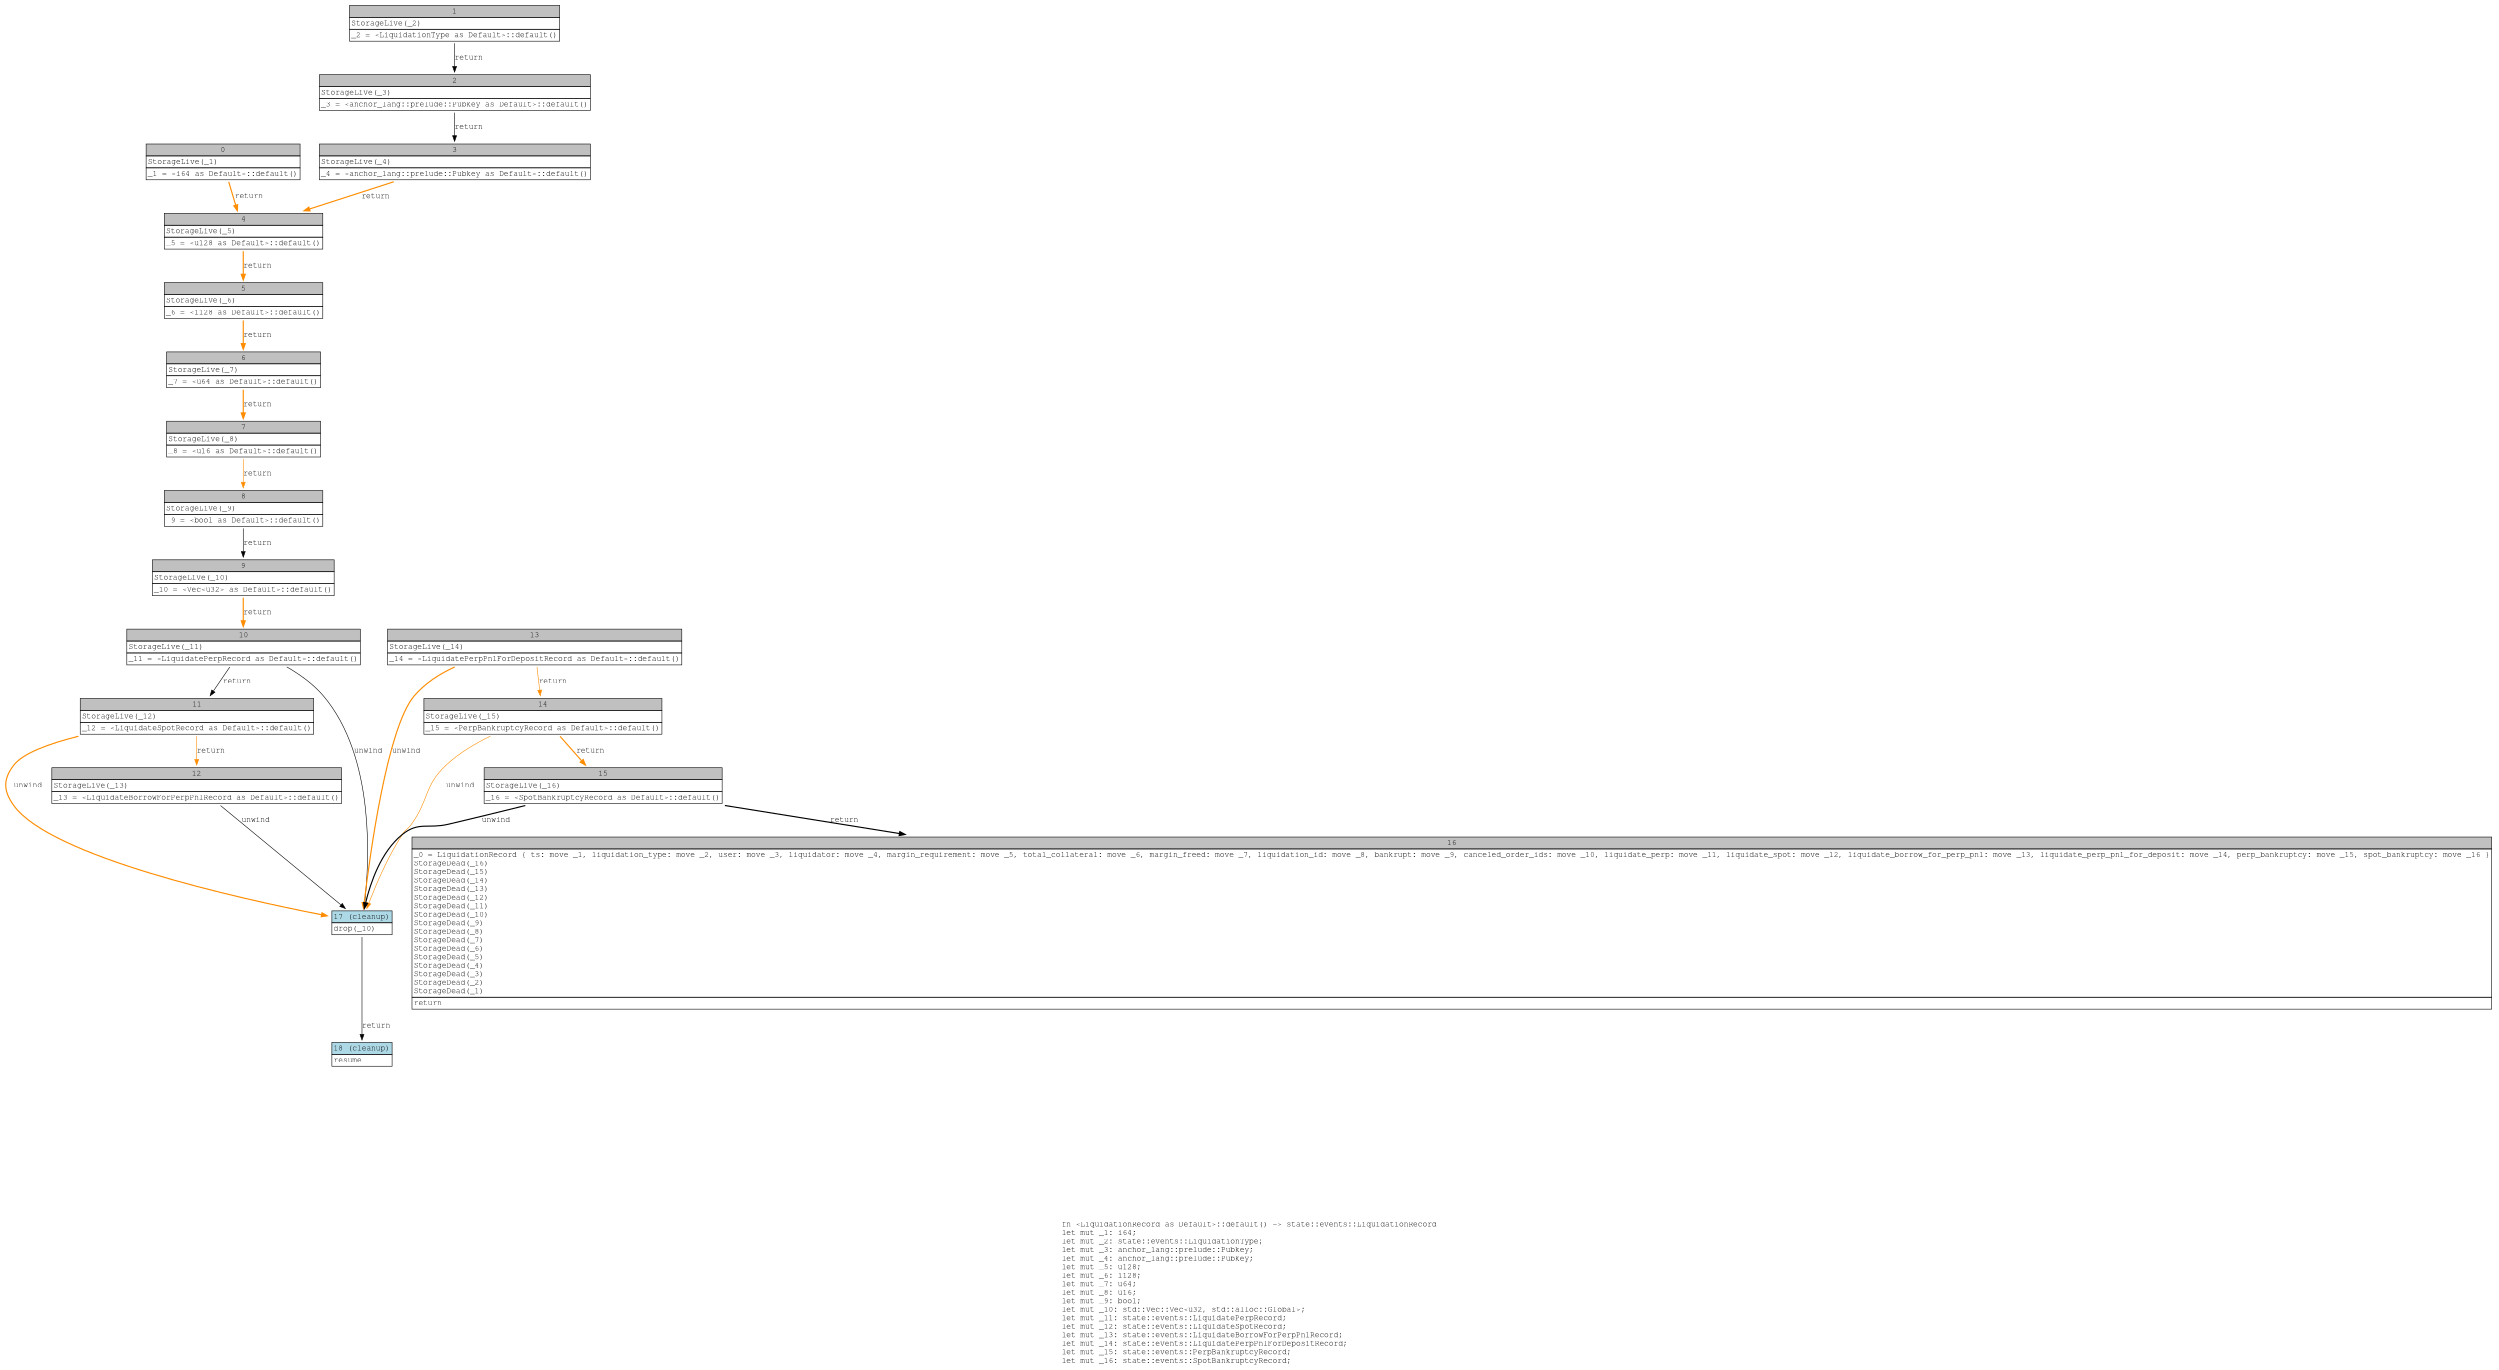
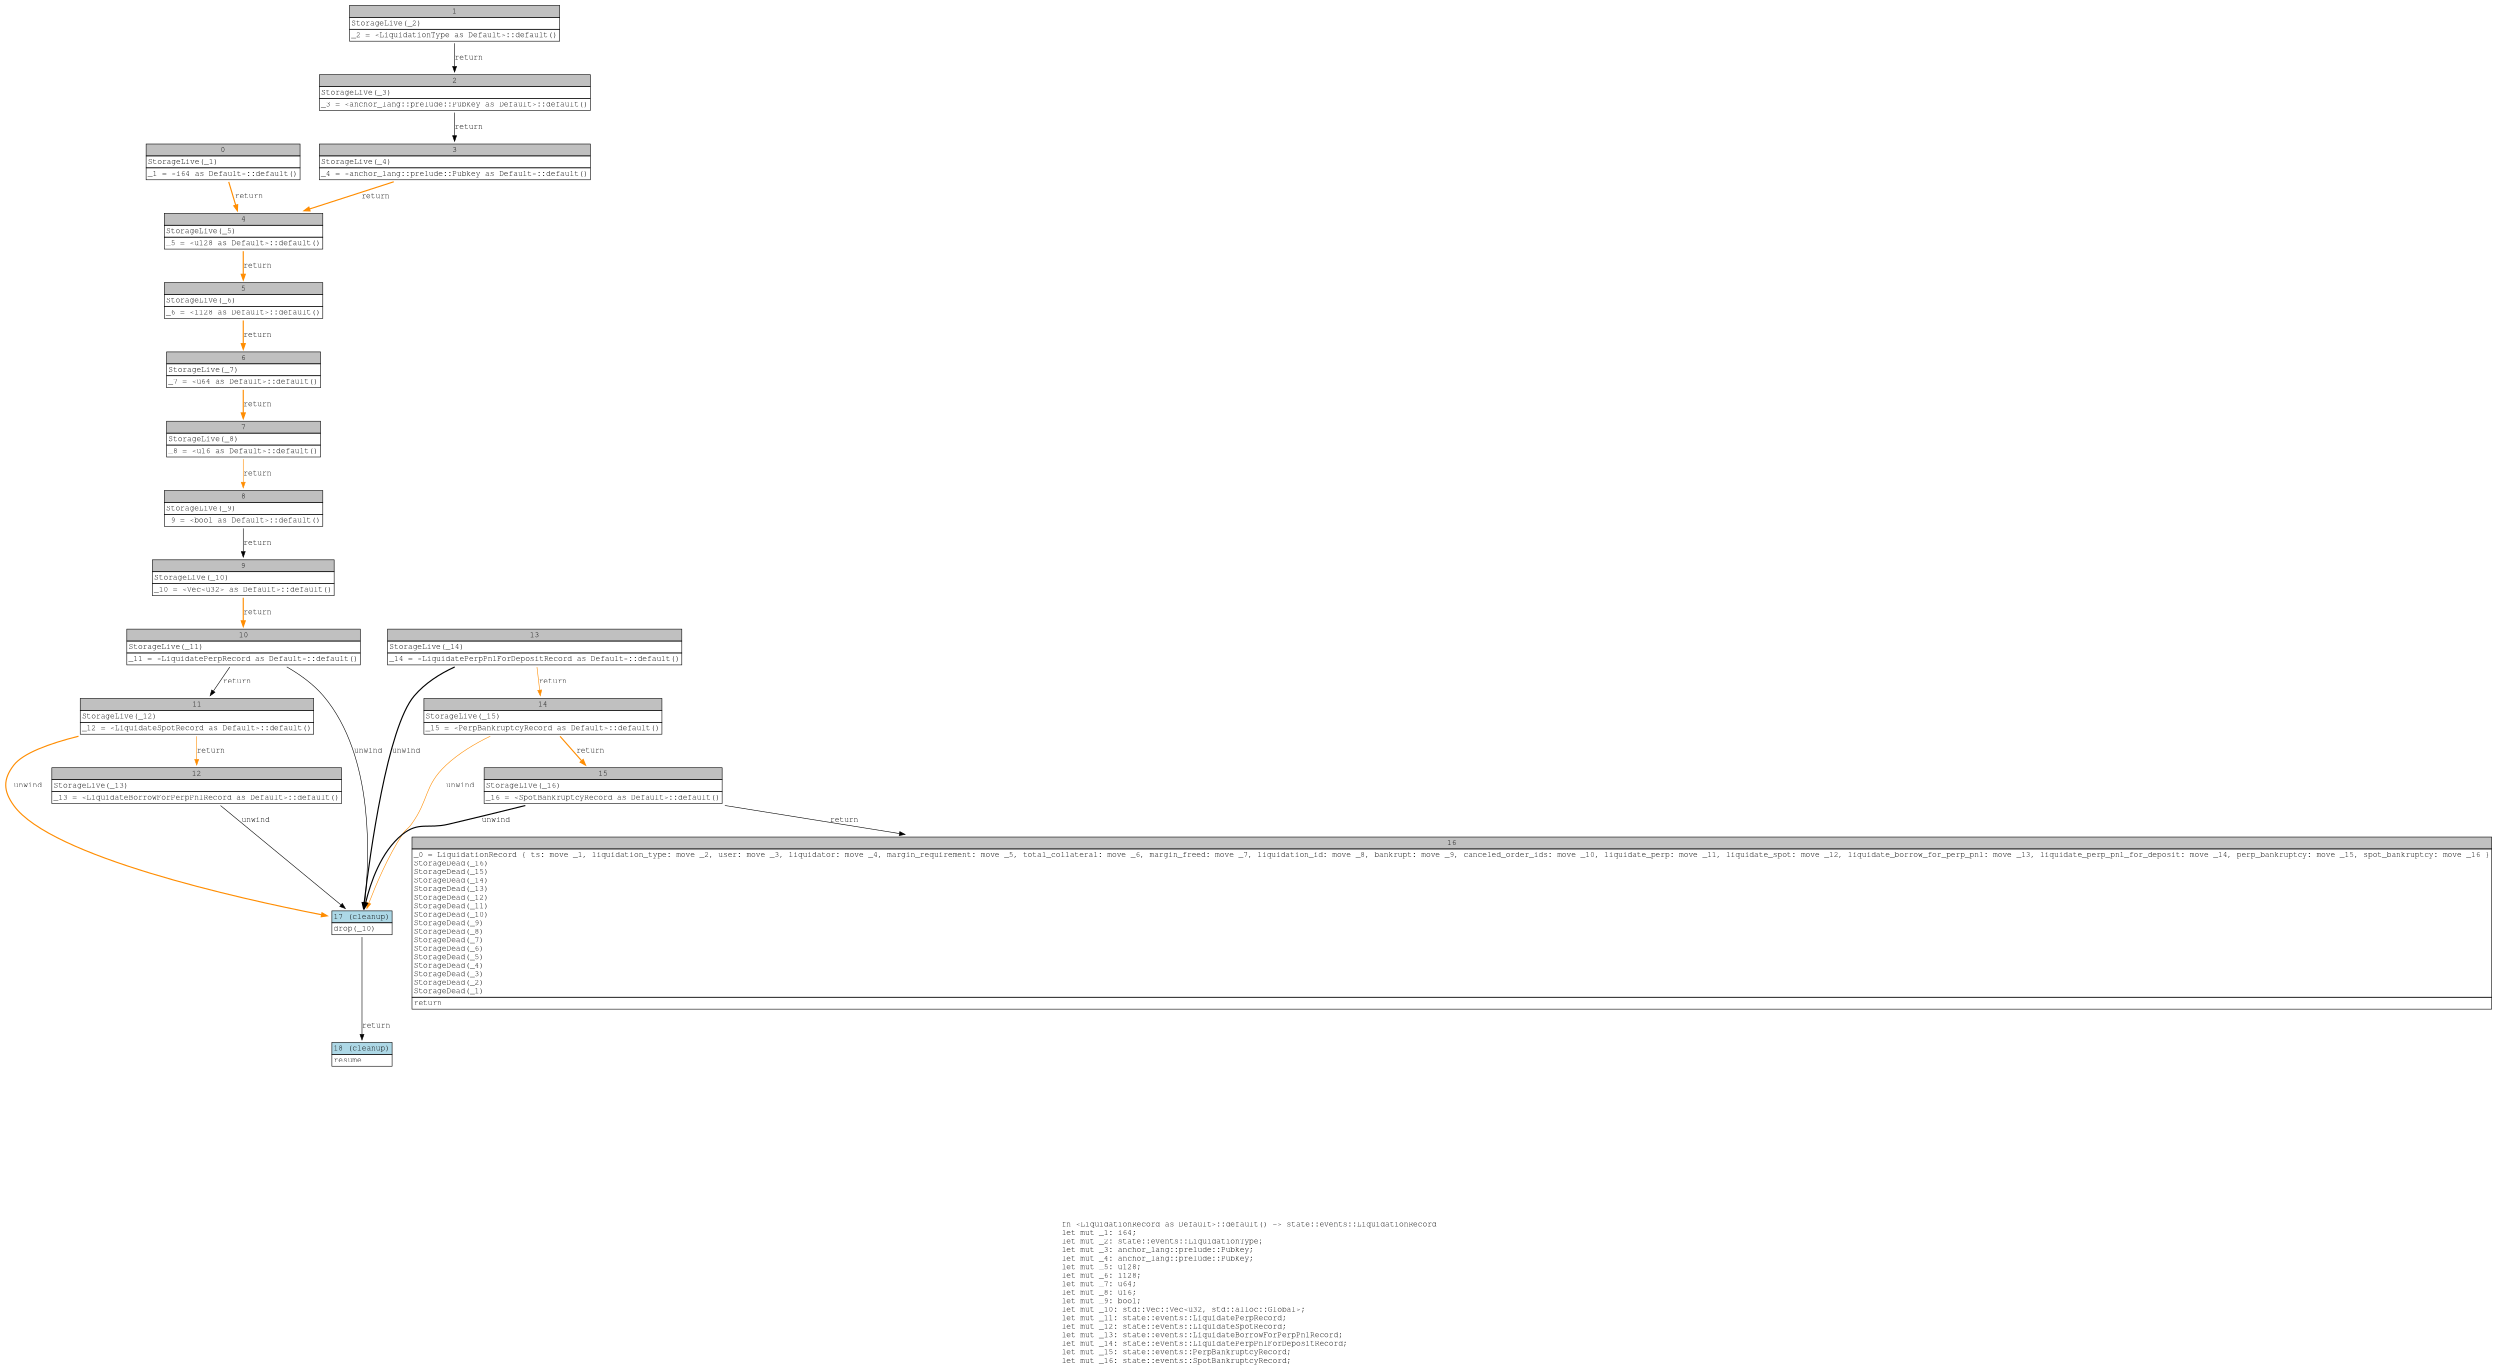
(386, 772) -> (386, 772)
(812, 820) -> (812, 820)
